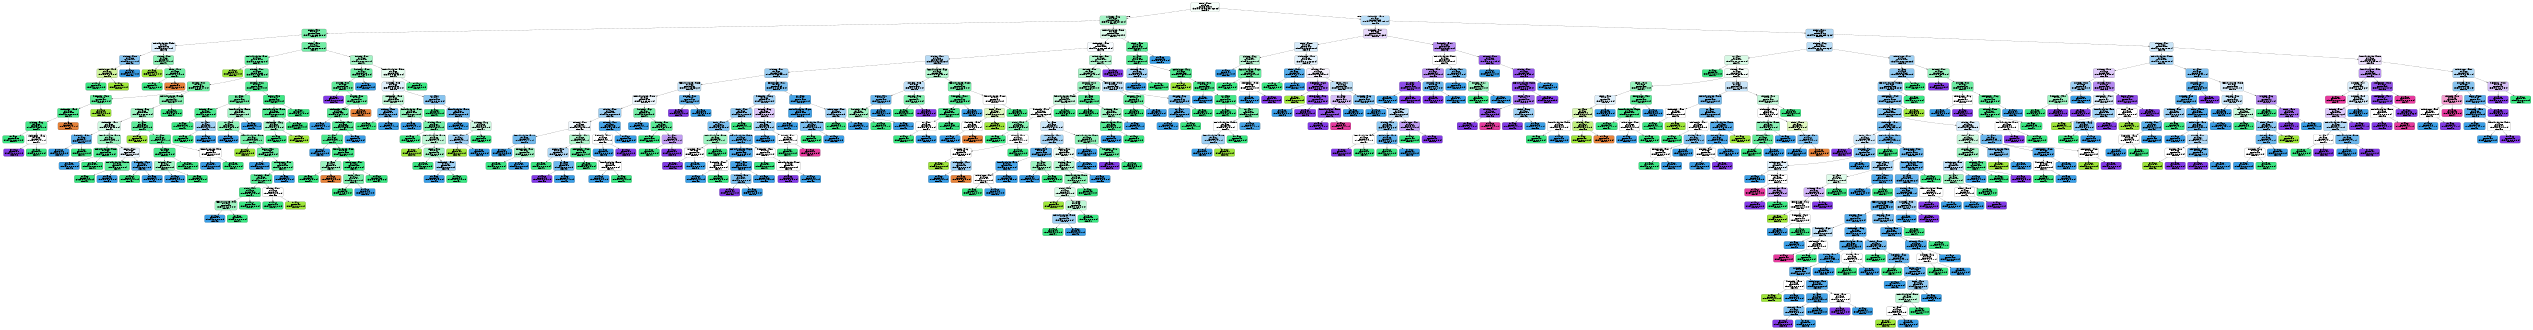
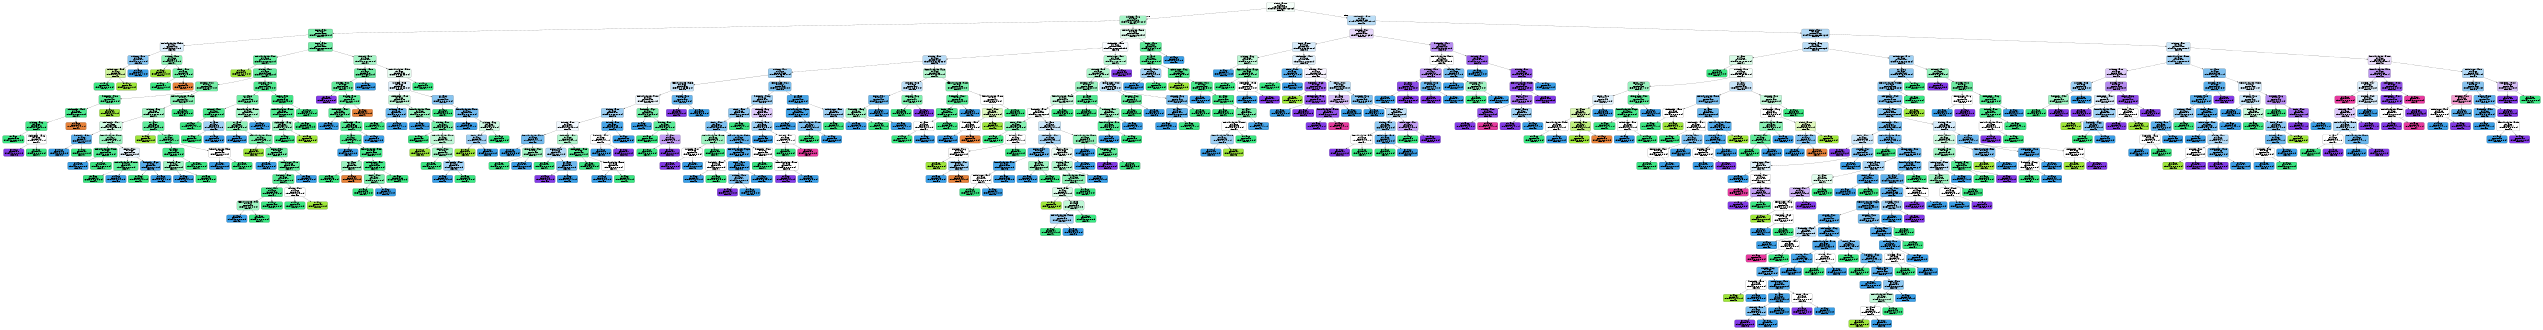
(2452, 113) -> (2462, 113)
none -> (1828, 139)
(2175, 139) -> (2195, 139)
